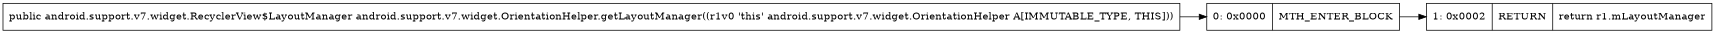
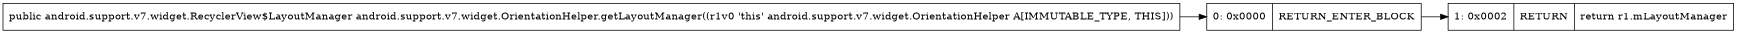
(1336, 16) -> (1347, 16)
